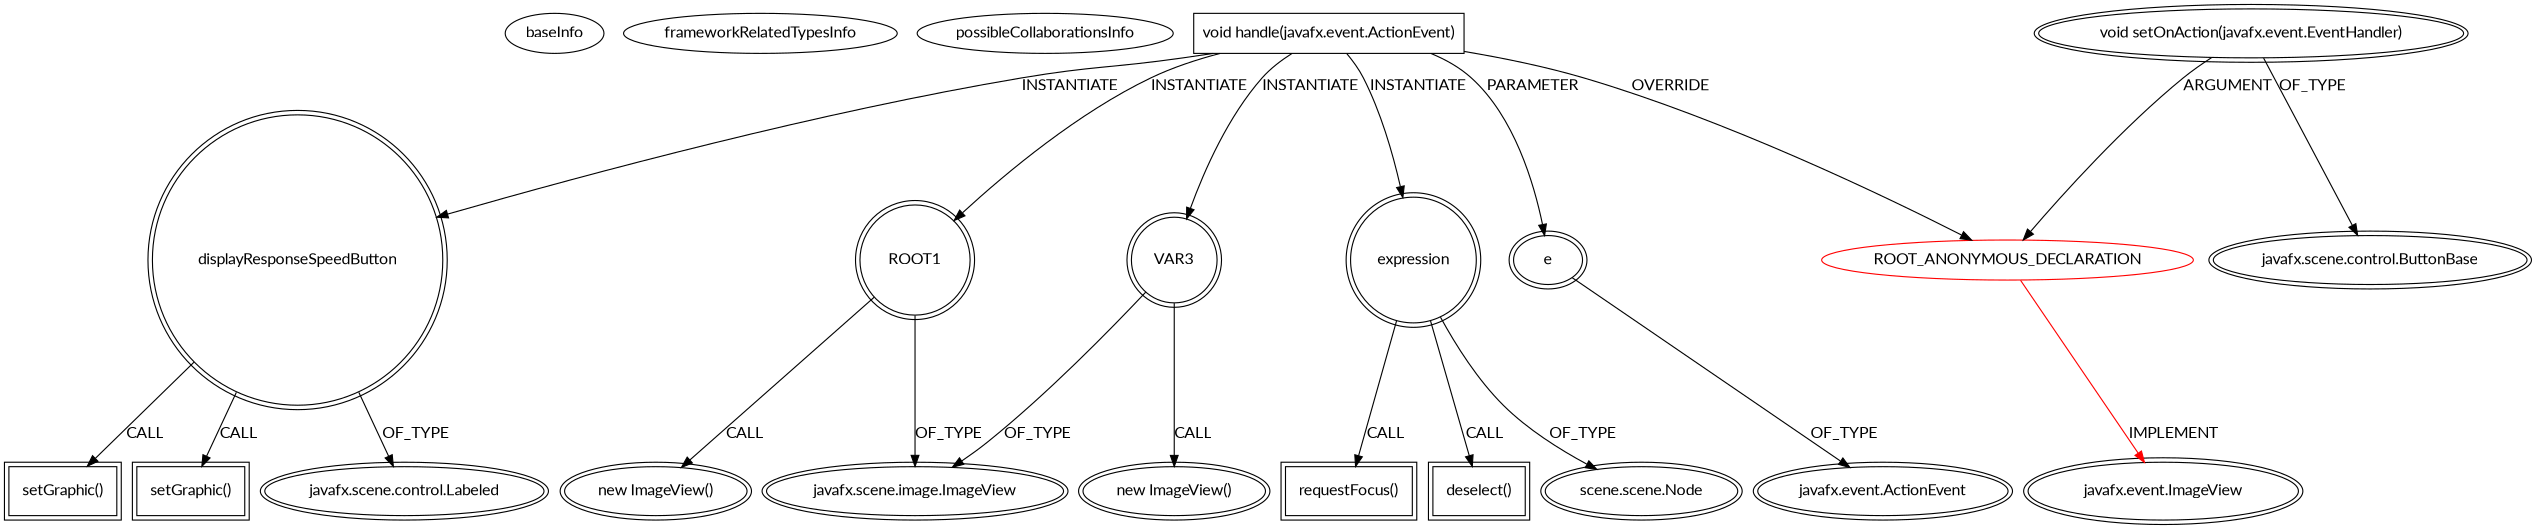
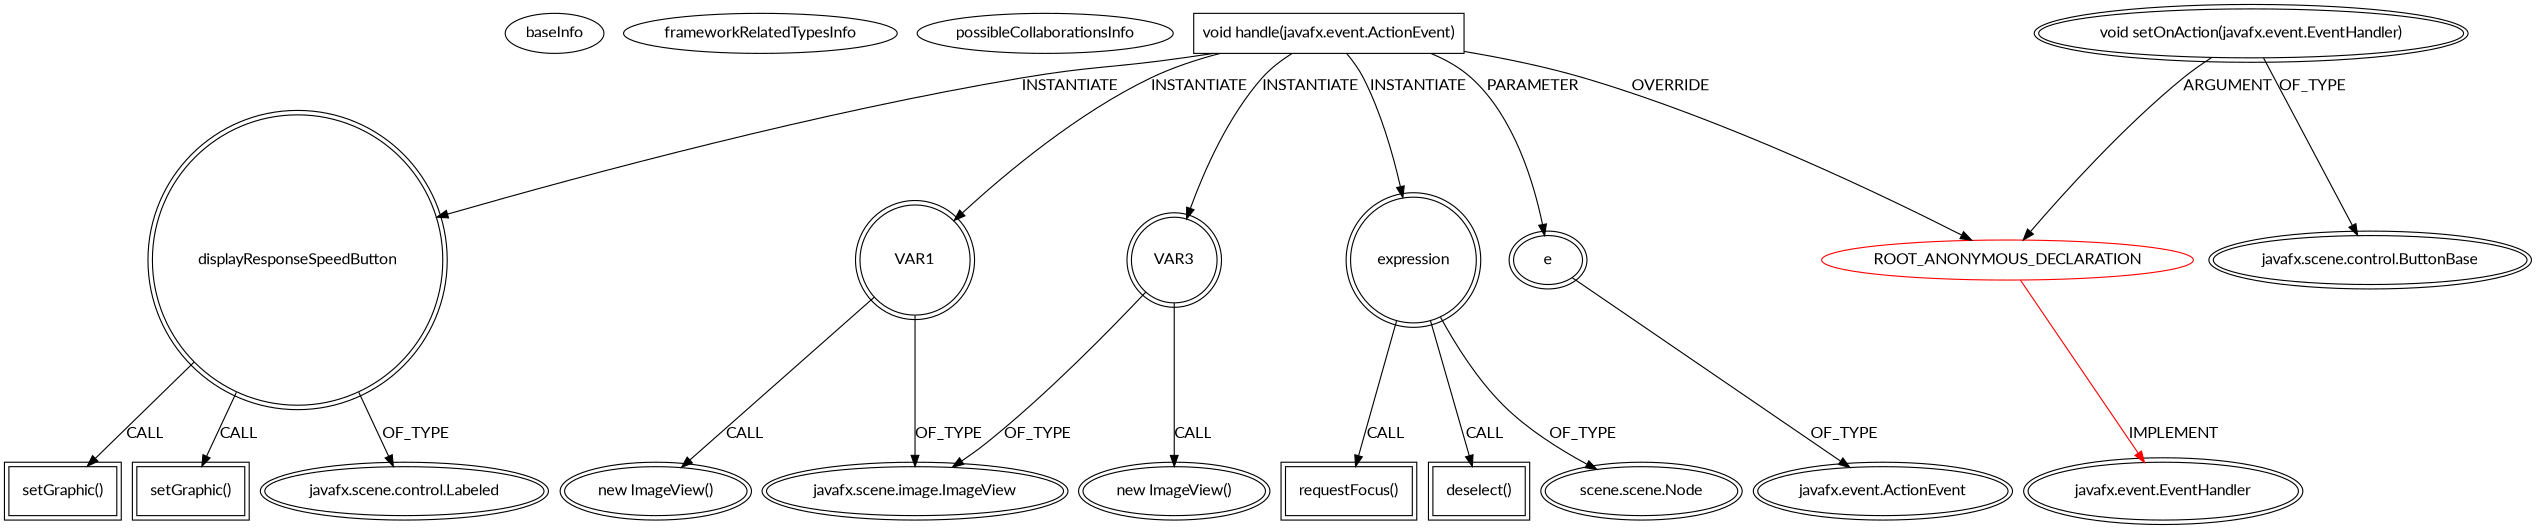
(915, 260) -> (915, 260)
(2163, 491) -> (2163, 491)
